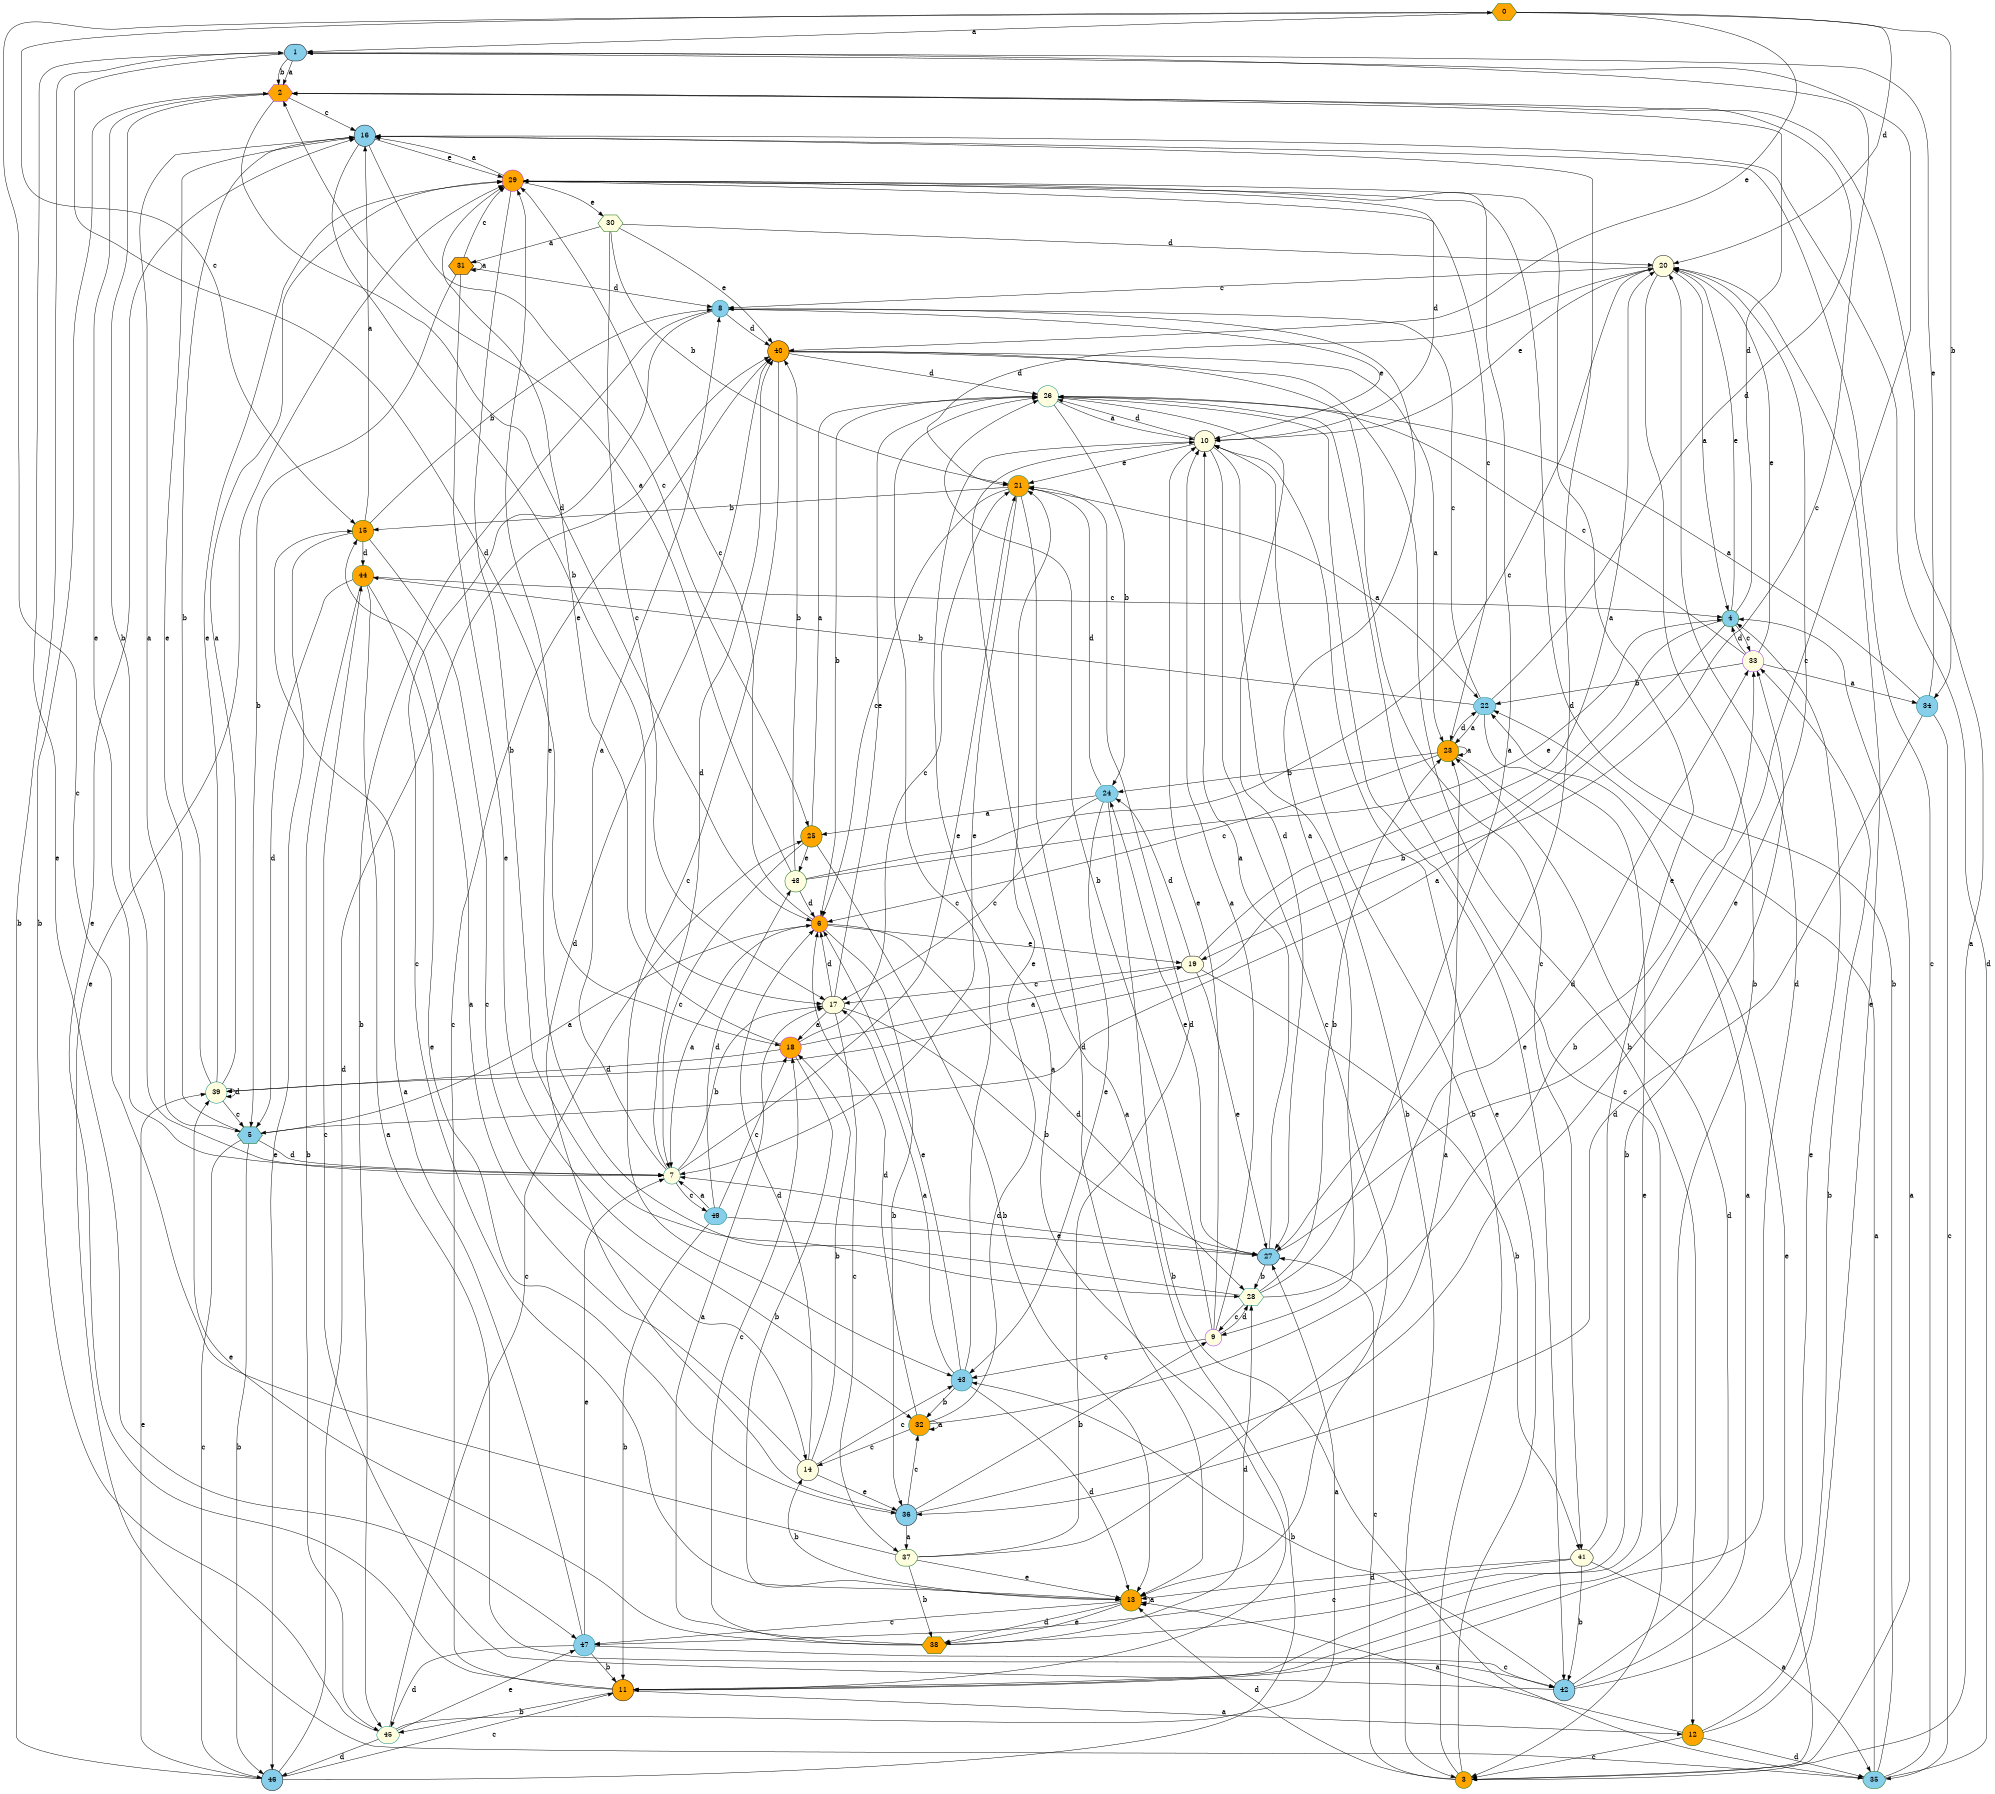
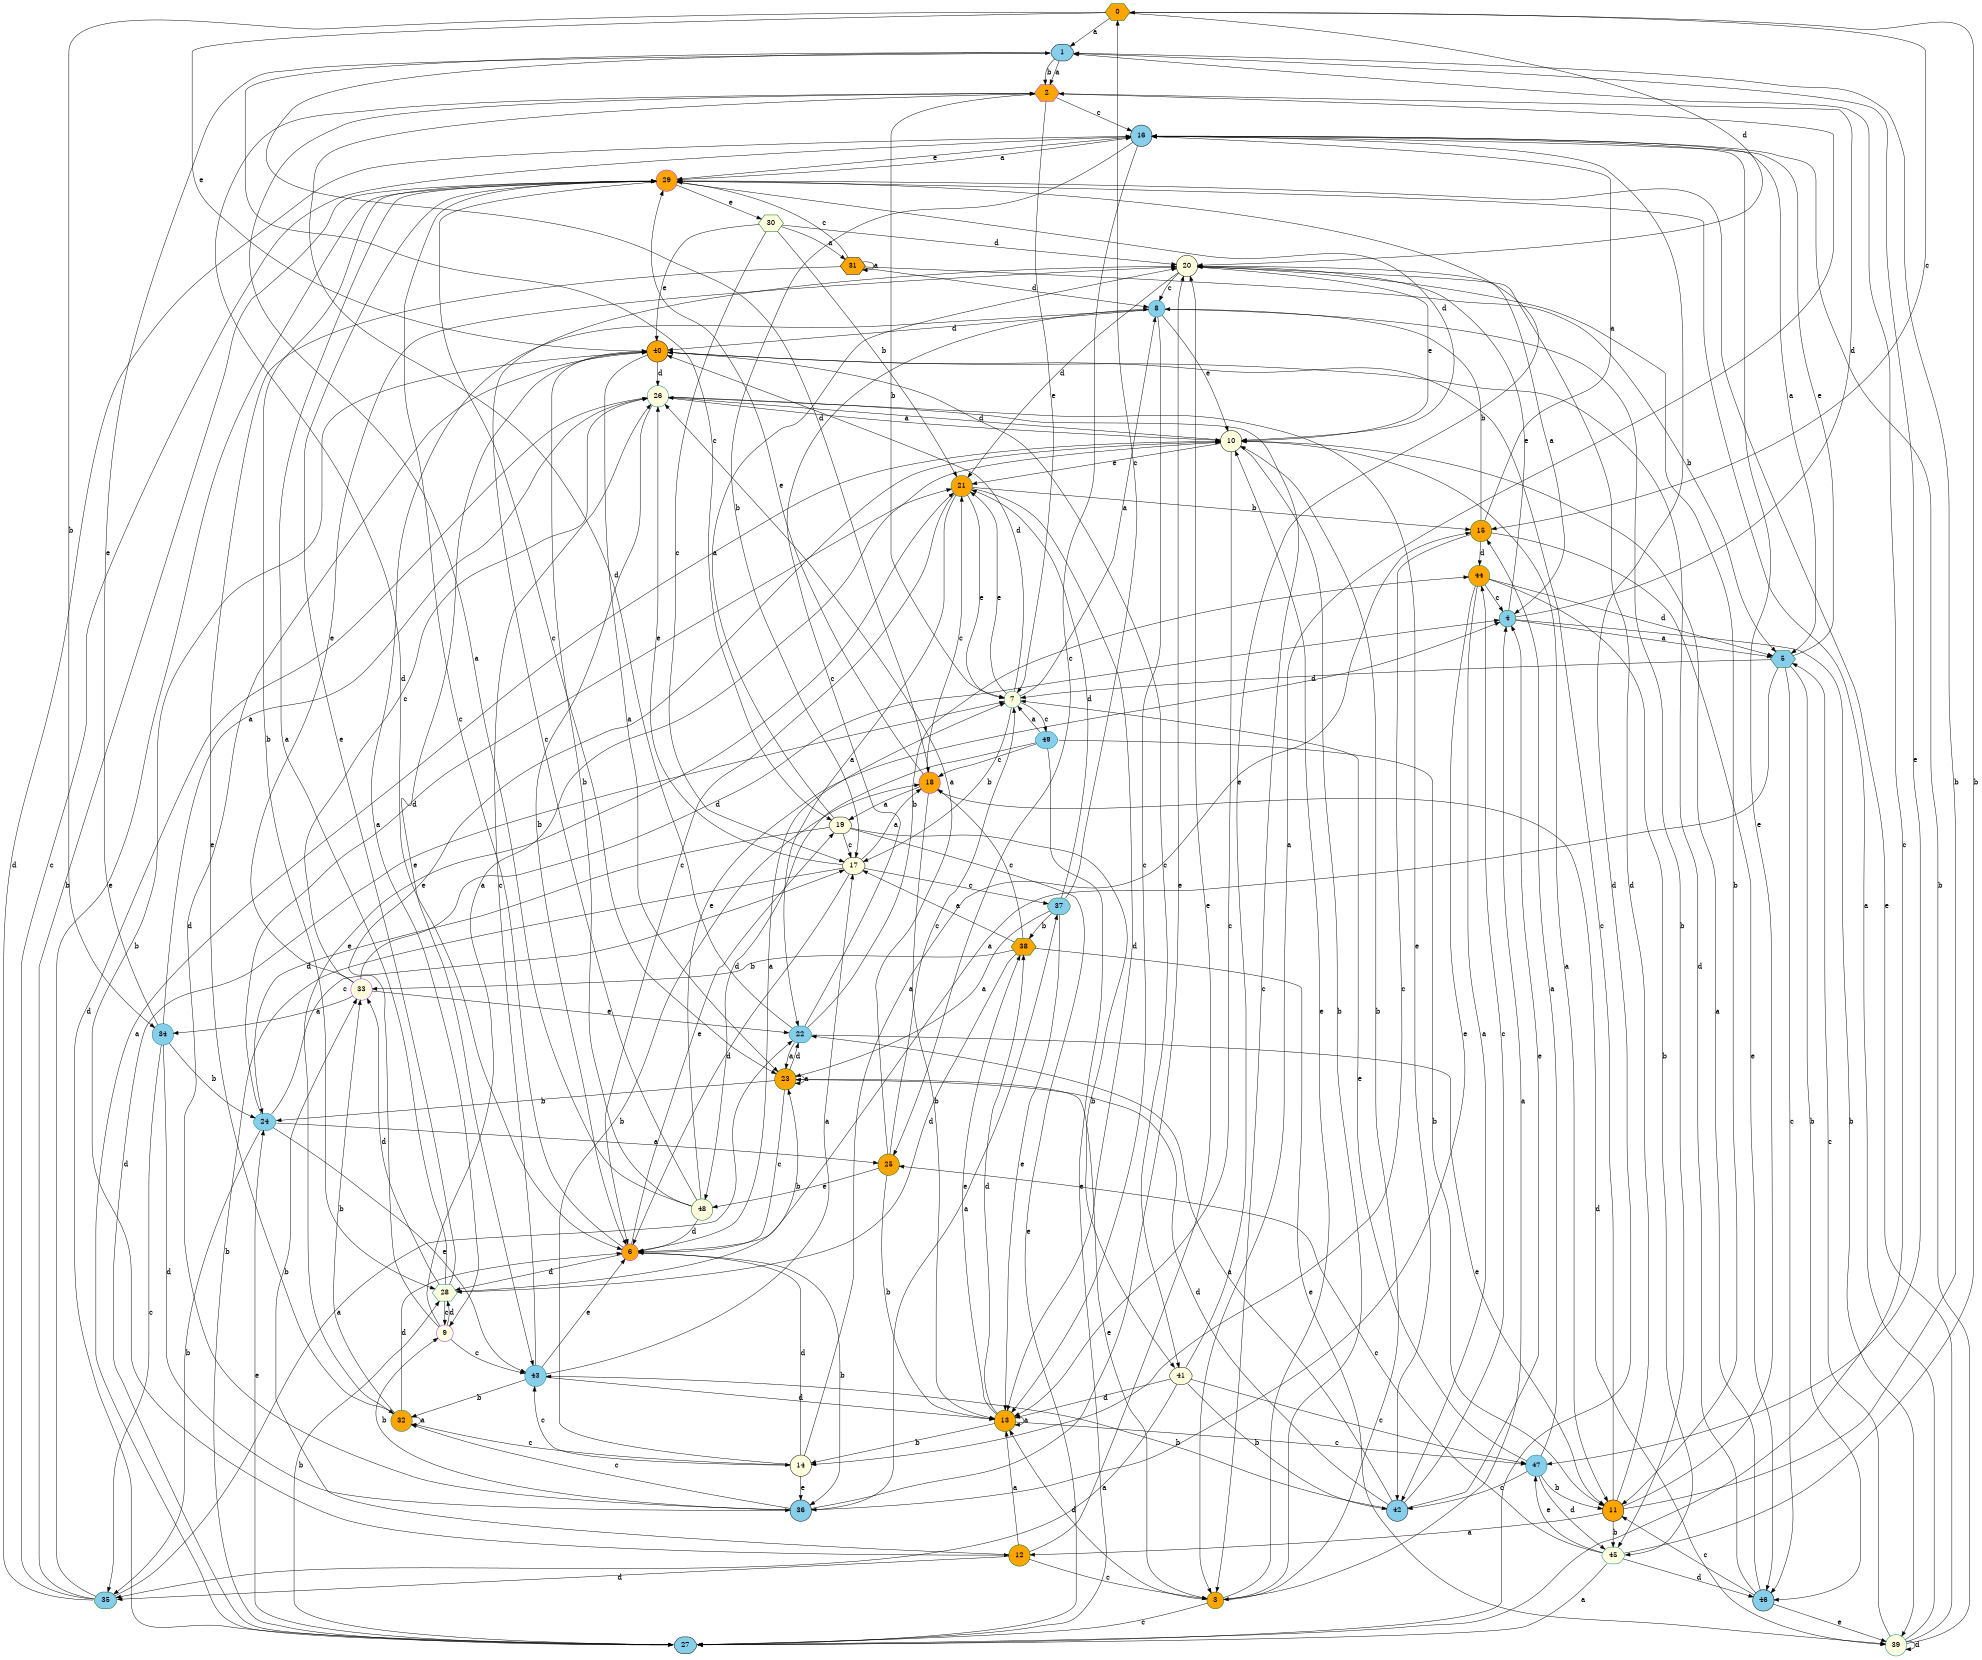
(1125, 585) -> (206, 1084)
(1743, 635) -> none
(1637, 684) -> (609, 1012)
(1082, 843) -> none
(688, 881) -> (415, 866)
(38, 909) -> (1974, 470)
(17, 922) -> (1949, 497)
(906, 1558) -> (1059, 906)
